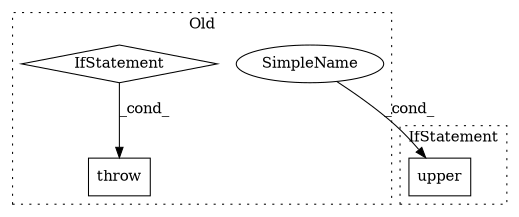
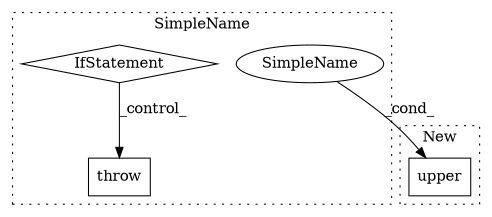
(202, 25) -> (202, 25)
(145, 109) -> (153, 109)
(453, 138) -> (440, 138)
